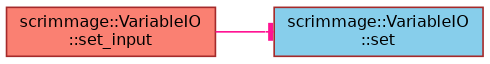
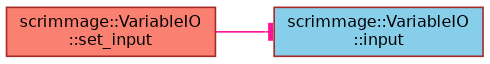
(379, 32) -> (379, 32)
